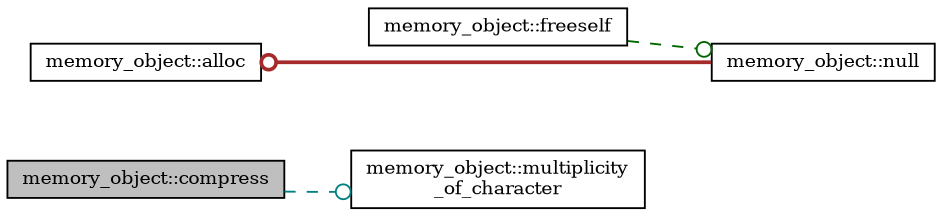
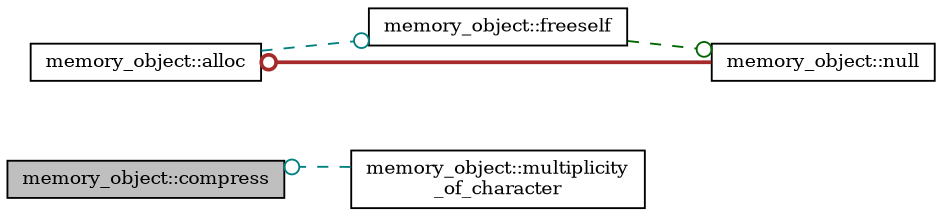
none -> (308, 46)
(310, 192) -> (325, 167)
